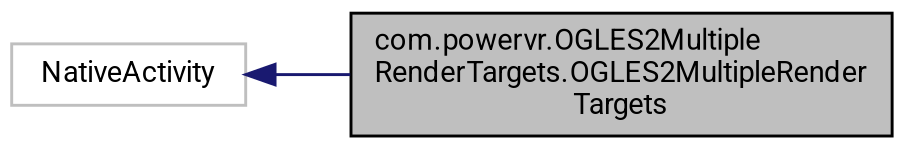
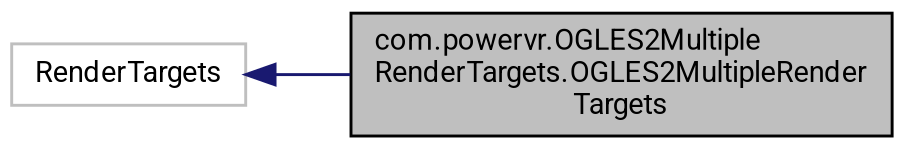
(129, 75) -> (129, 75)
